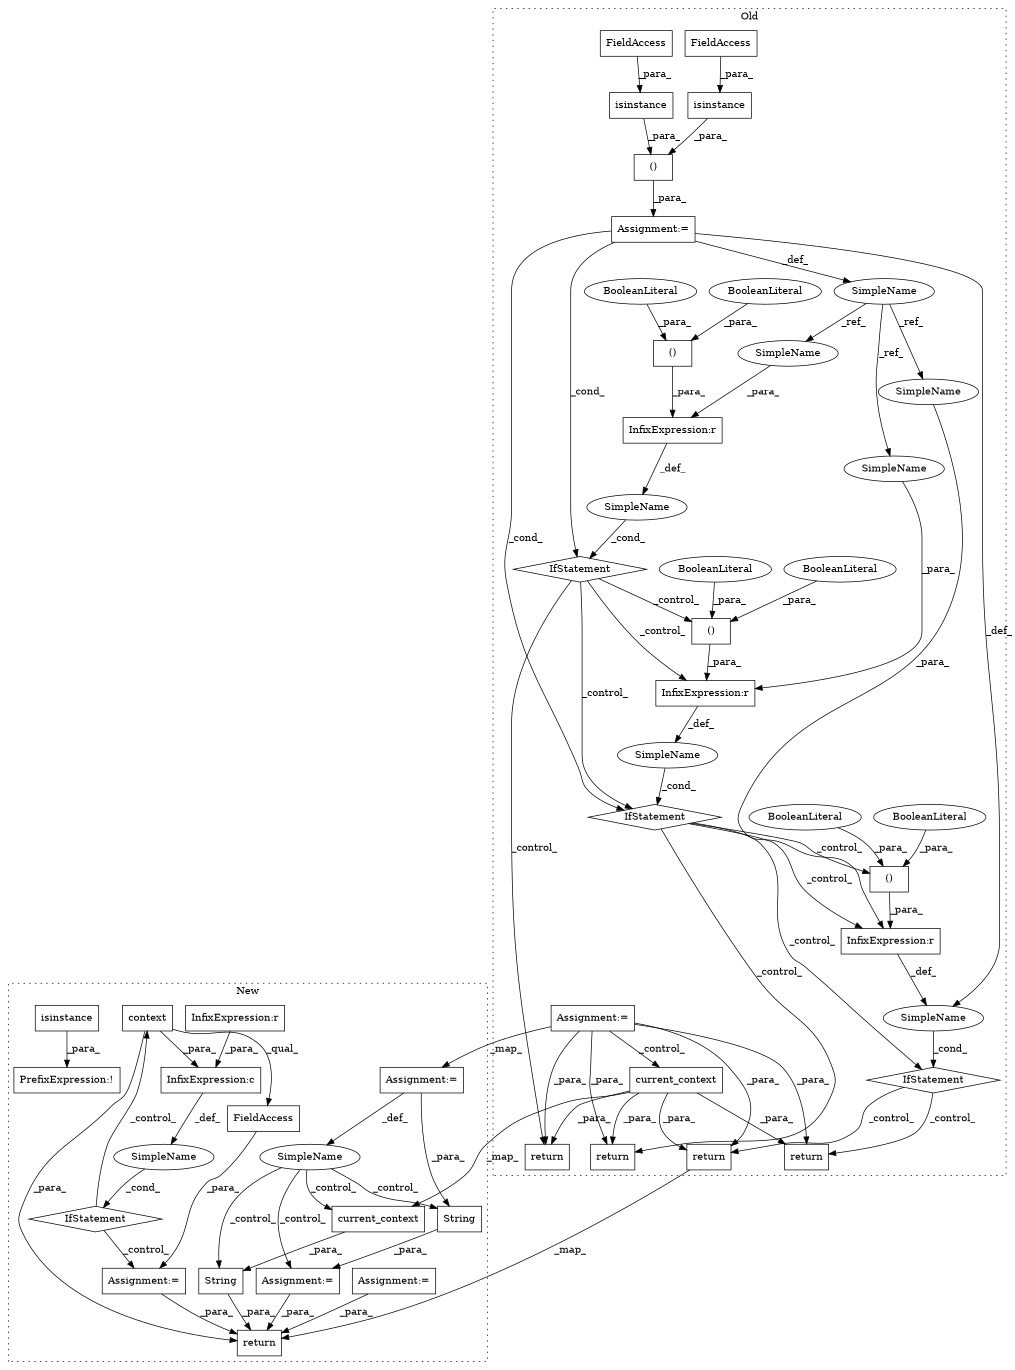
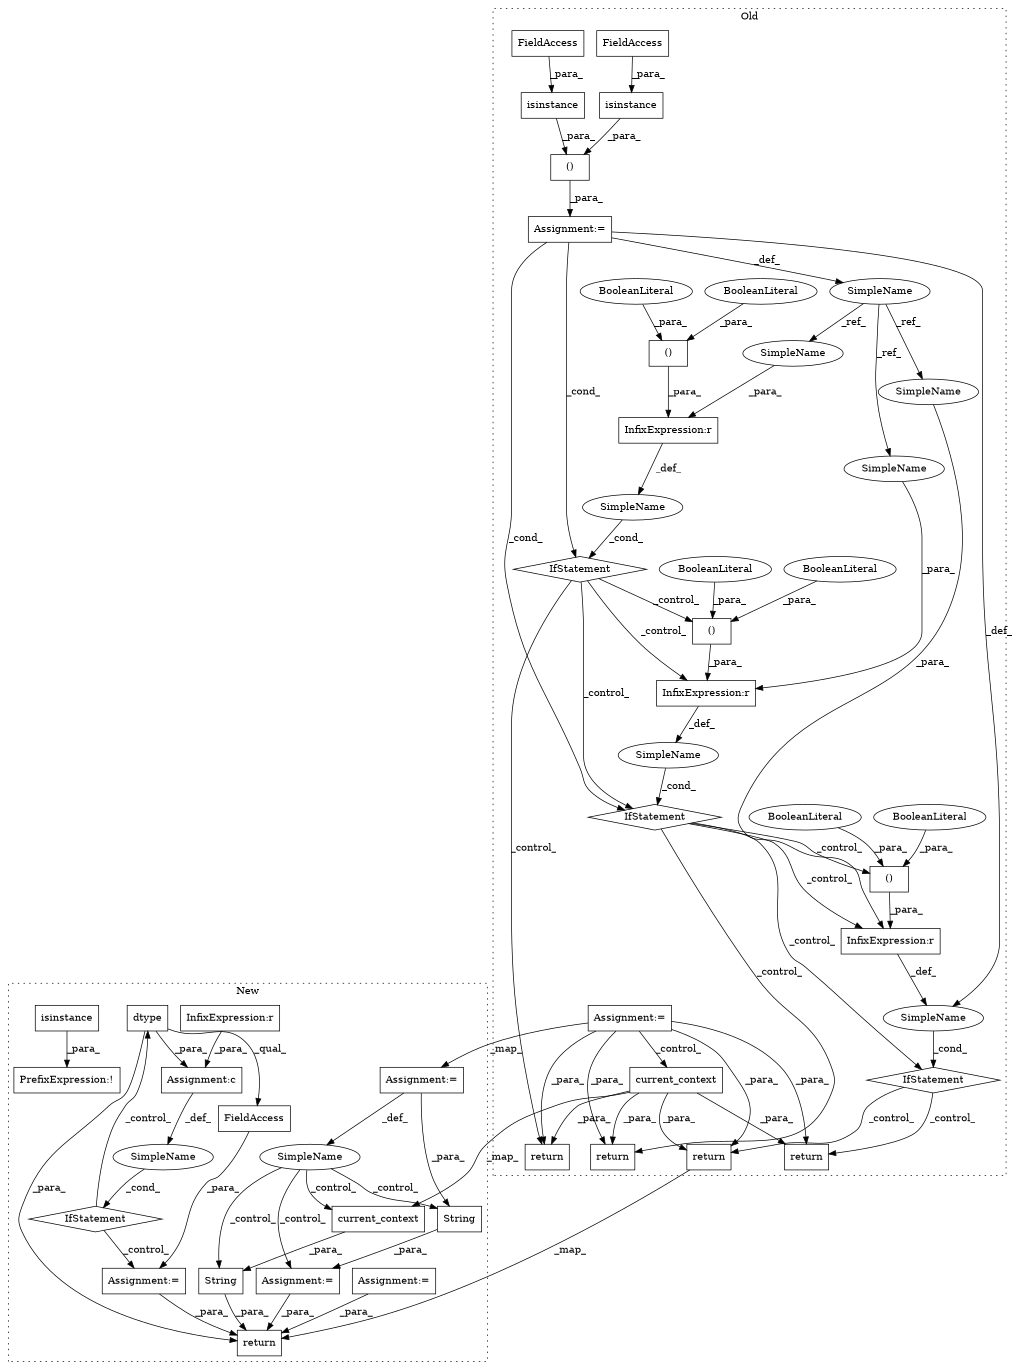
(147, 1018) -> (147, 1018)
(211, 1080) -> (202, 1080)
